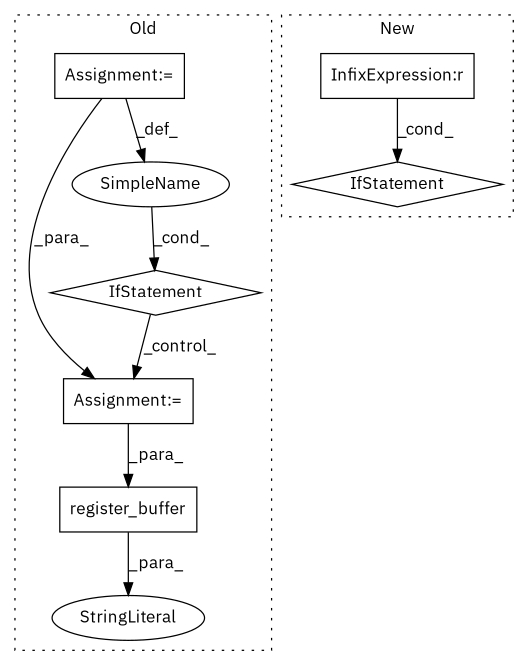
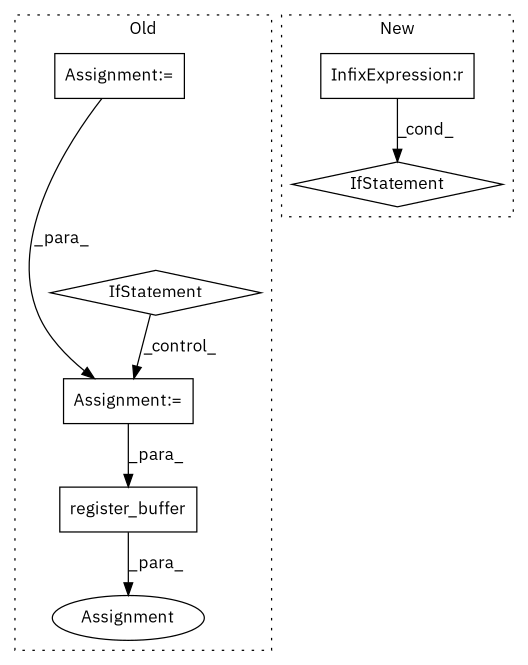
(151, 184) -> none
(128, 618) -> (128, 618)
